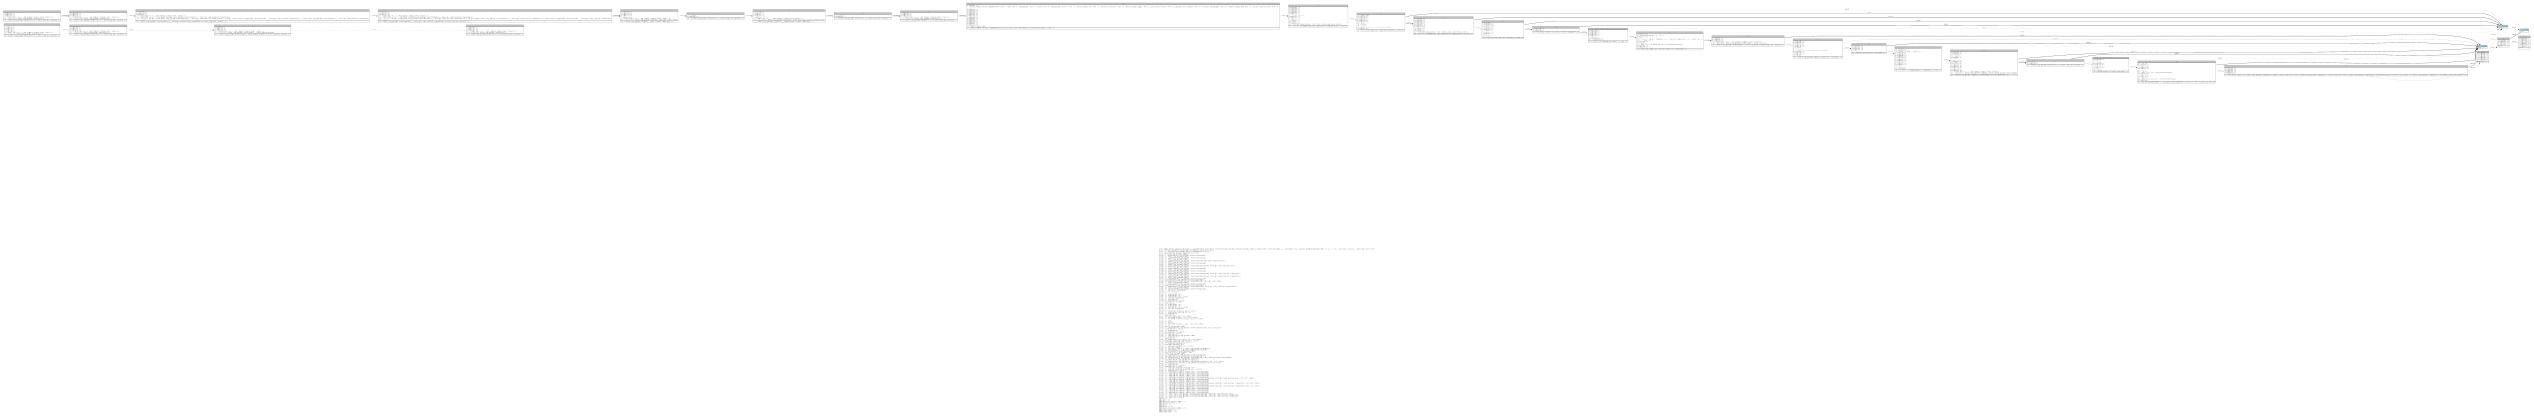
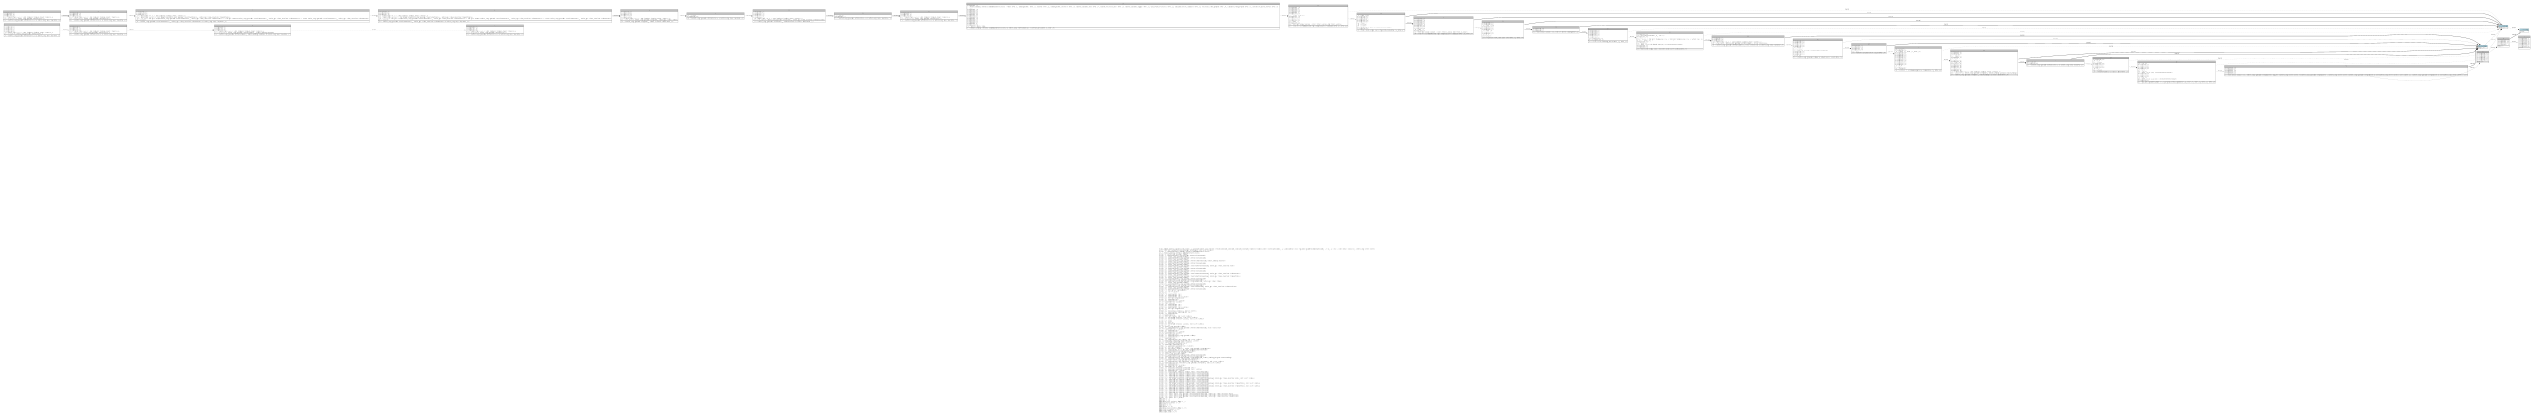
(2351, 63) -> (2351, 63)
